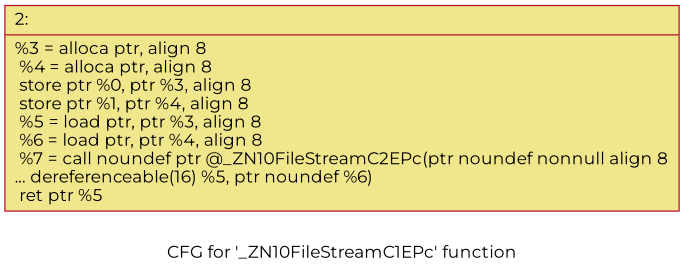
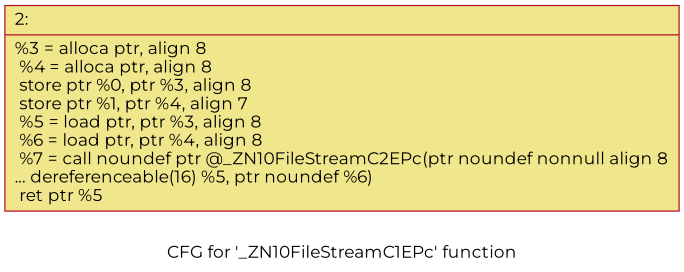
(132, 104) -> (132, 104)
